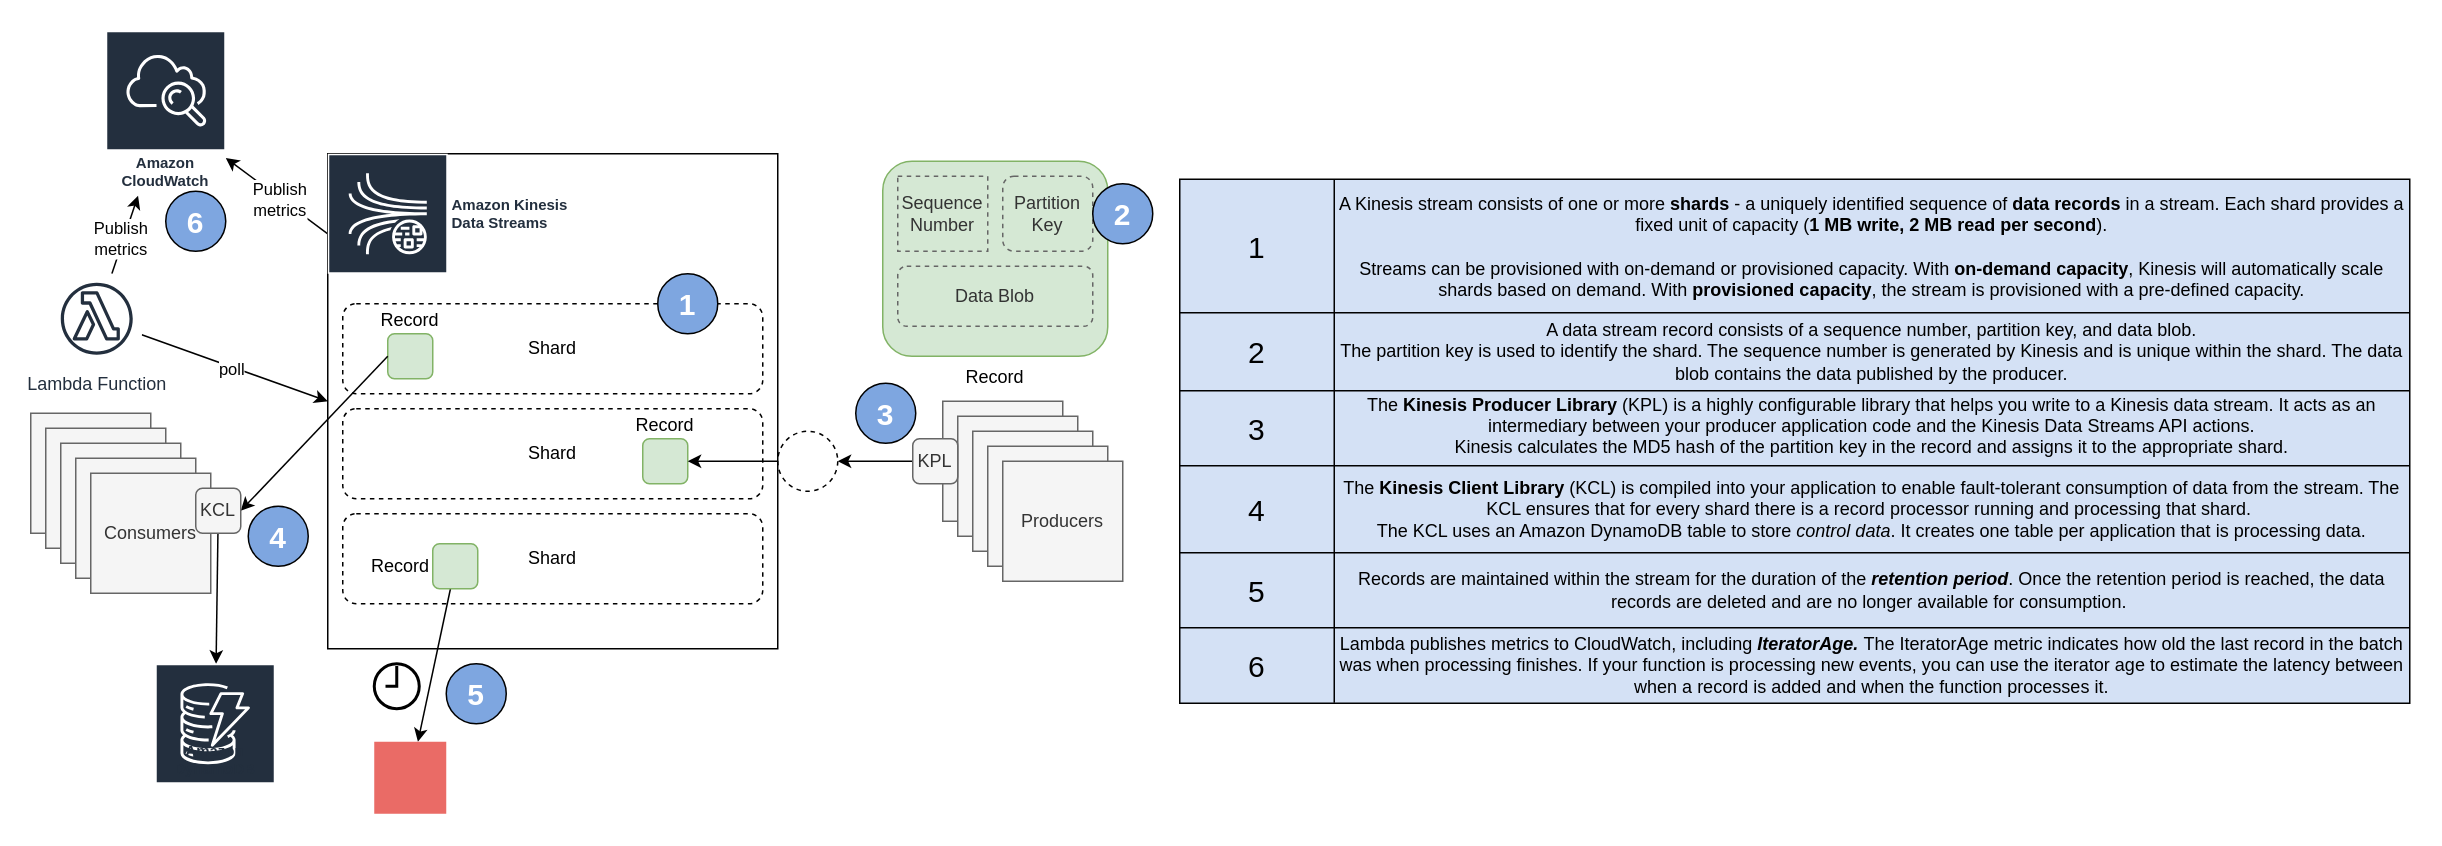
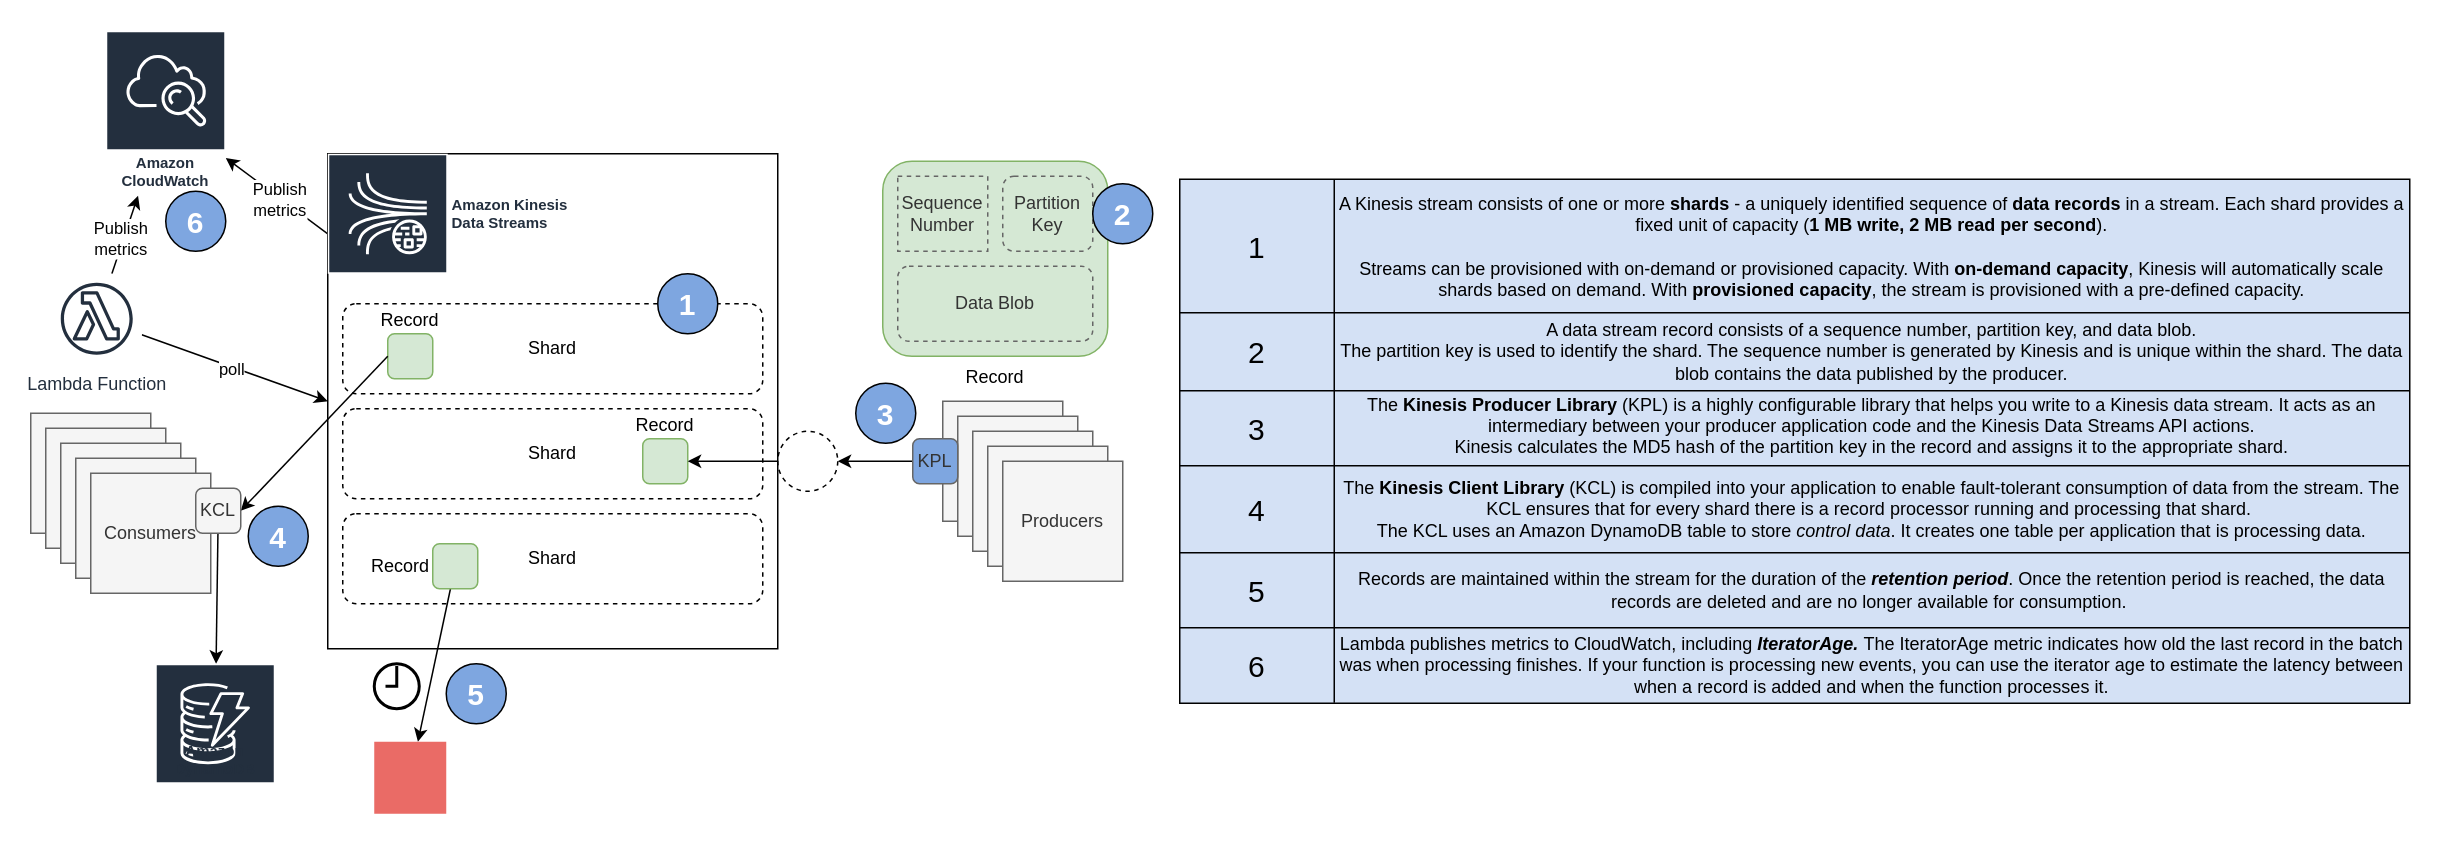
(995, 296) -> (995, 304)
(935, 461) -> (935, 461)
